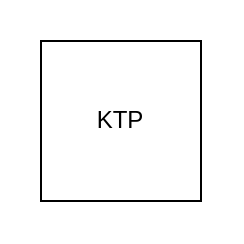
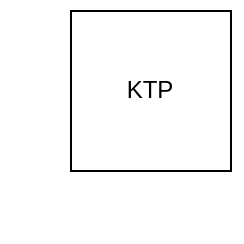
(121, 121) -> (151, 91)
